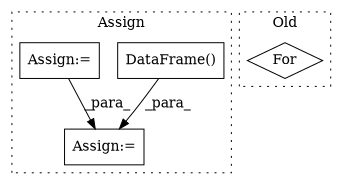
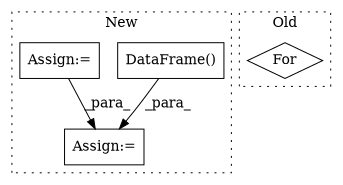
(122, 23) -> (122, 23)
